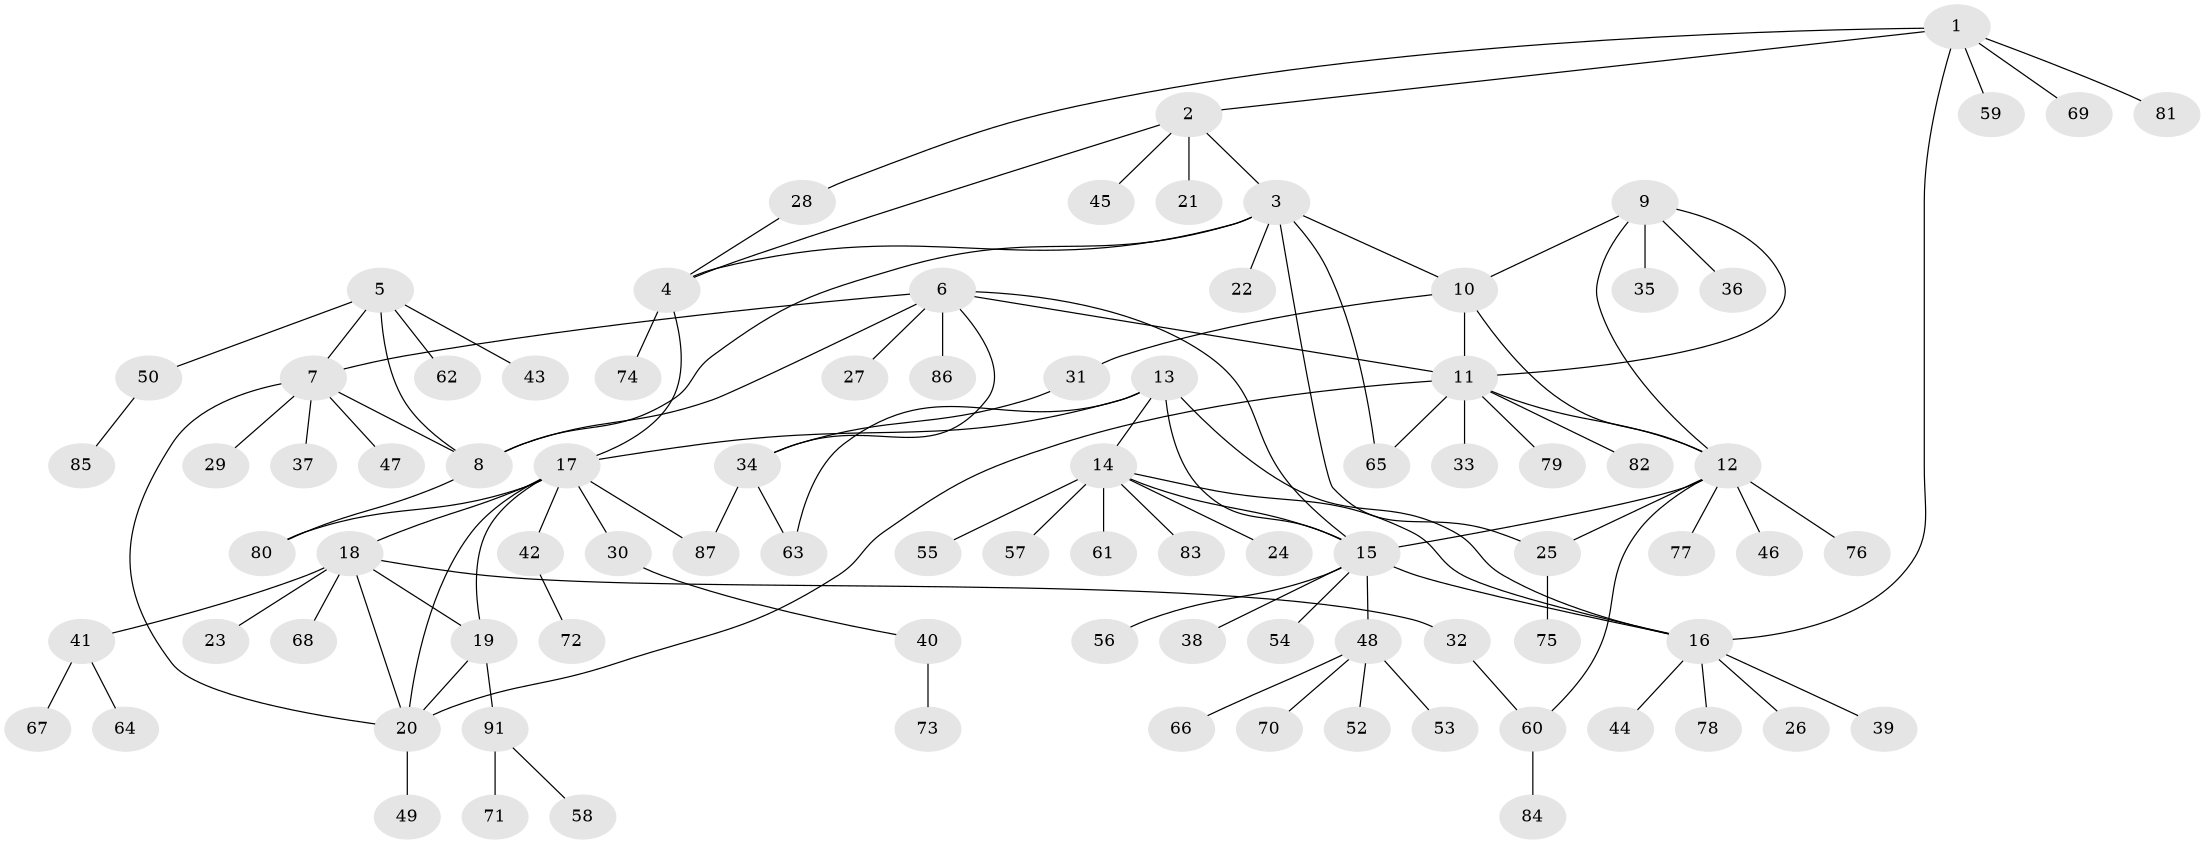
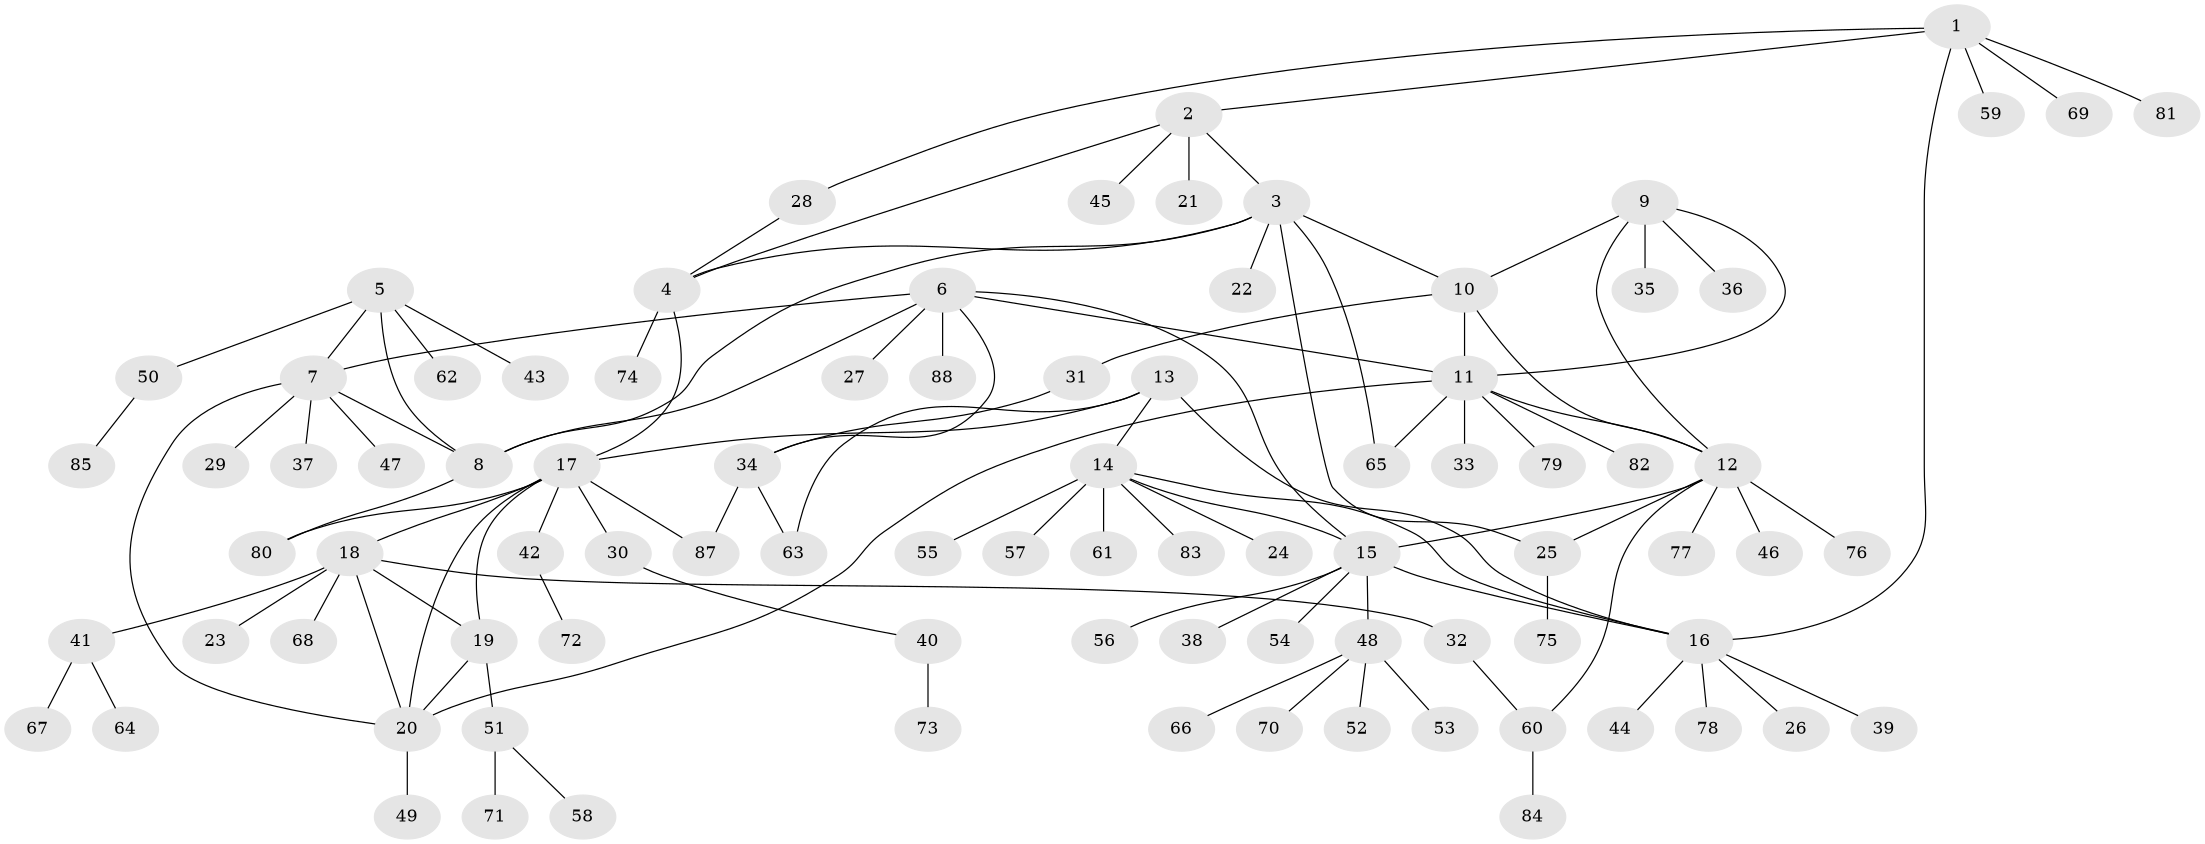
(943, 378) -> (943, 378)
(1191, 476) -> none
(495, 729) -> (495, 729)
